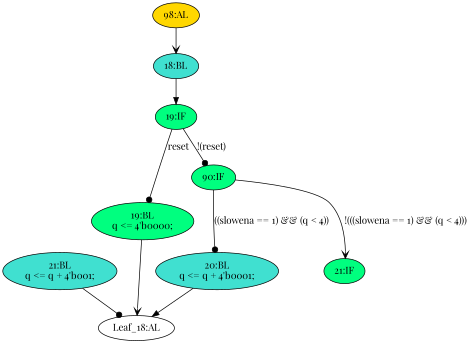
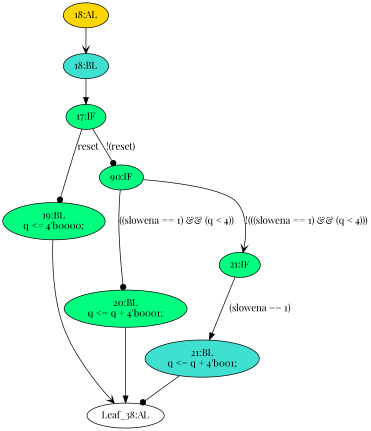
(176, 15) -> (86, 15)
(176, 117) -> (86, 117)
(217, 271) -> (126, 309)
none -> (224, 305)
(136, 328) -> (126, 416)
